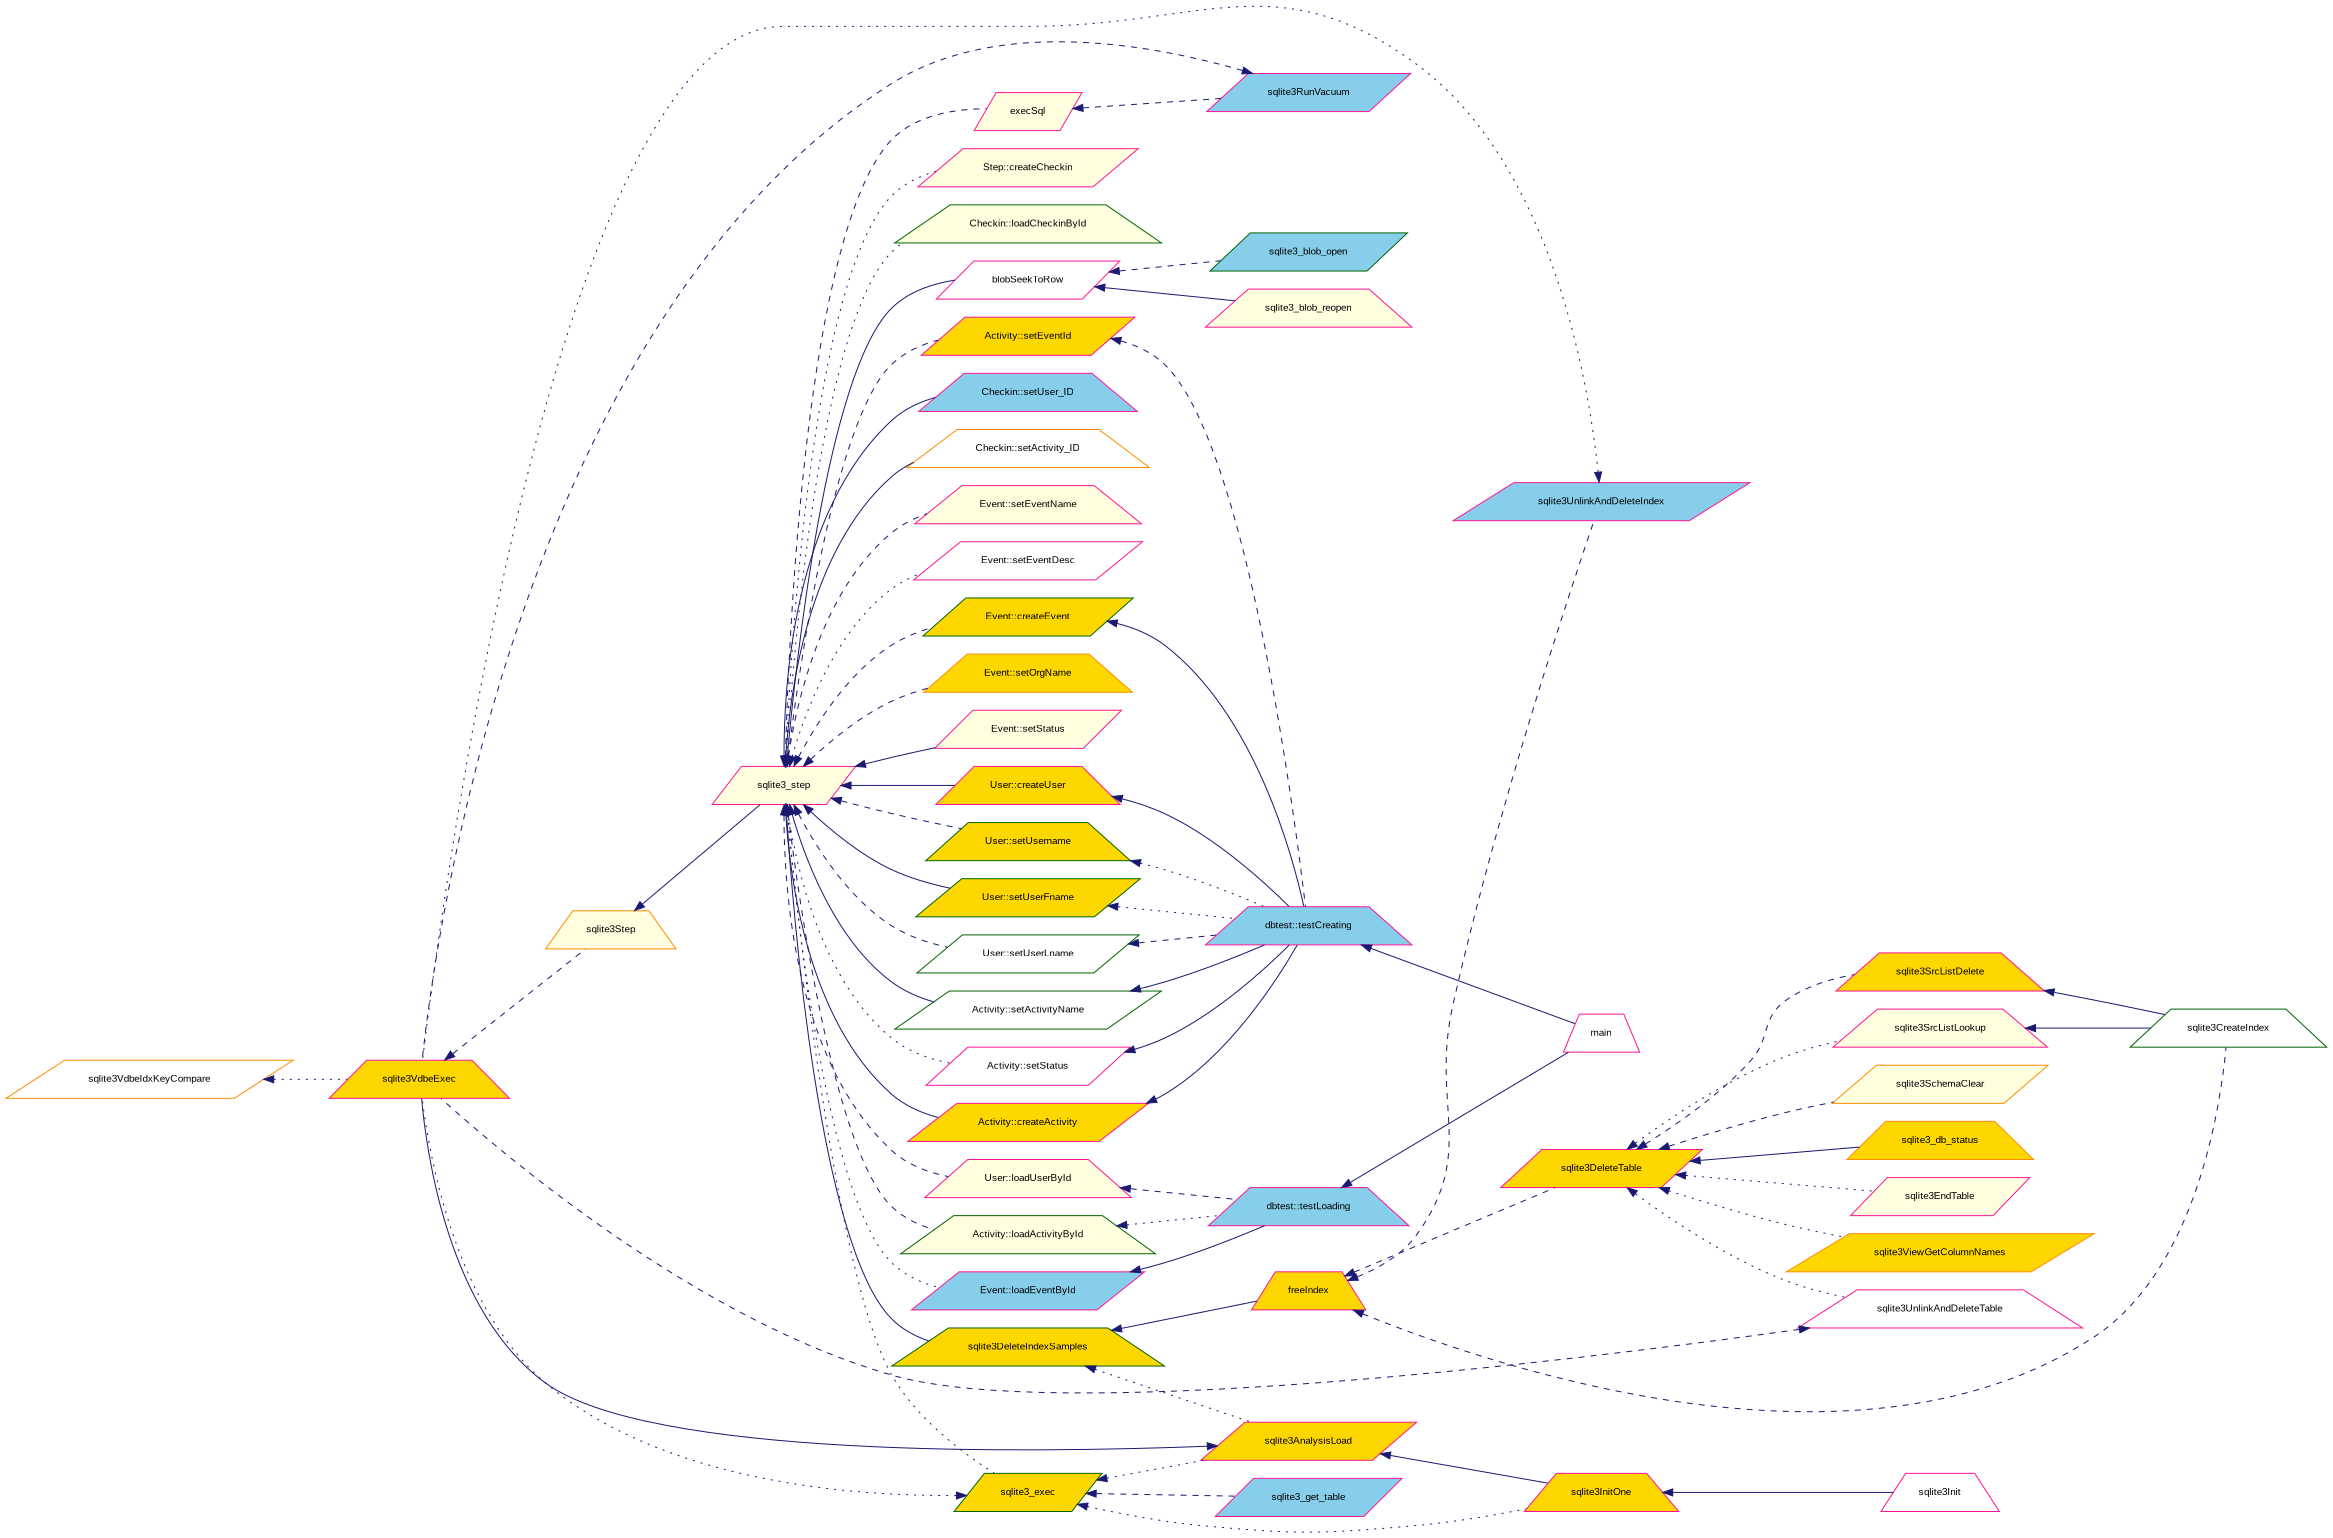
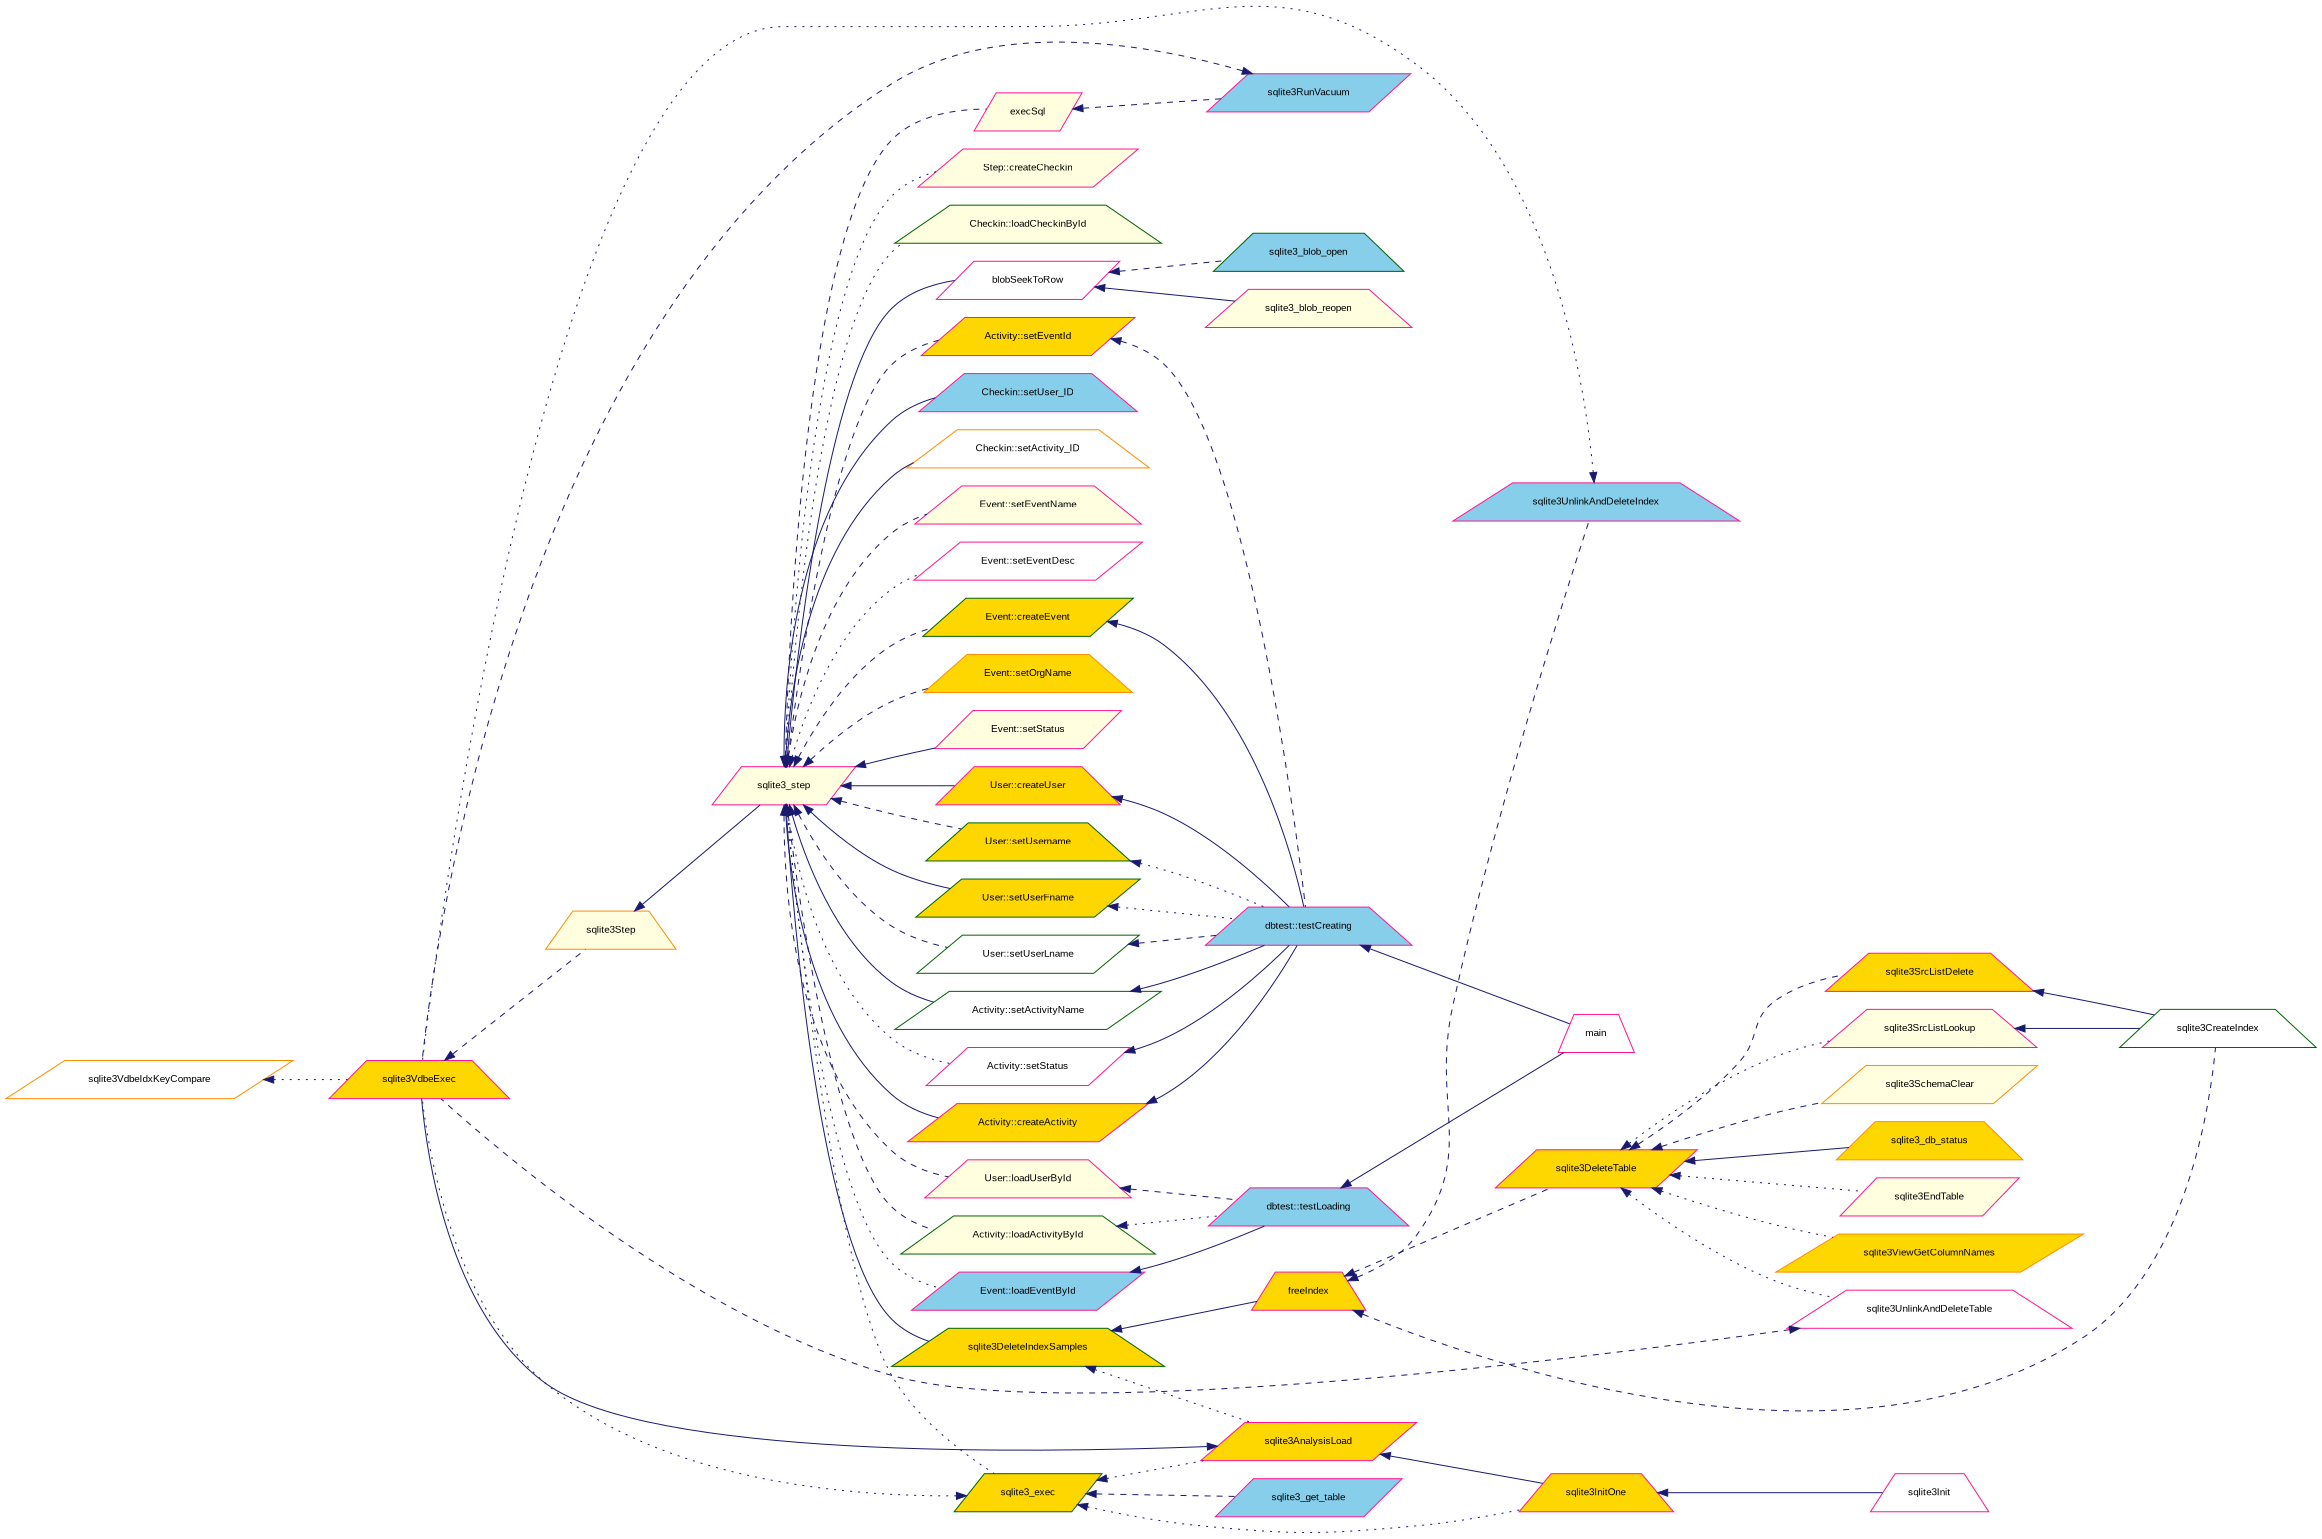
(1309, 252) -> (1309, 252)
(1602, 502) -> (1596, 502)
